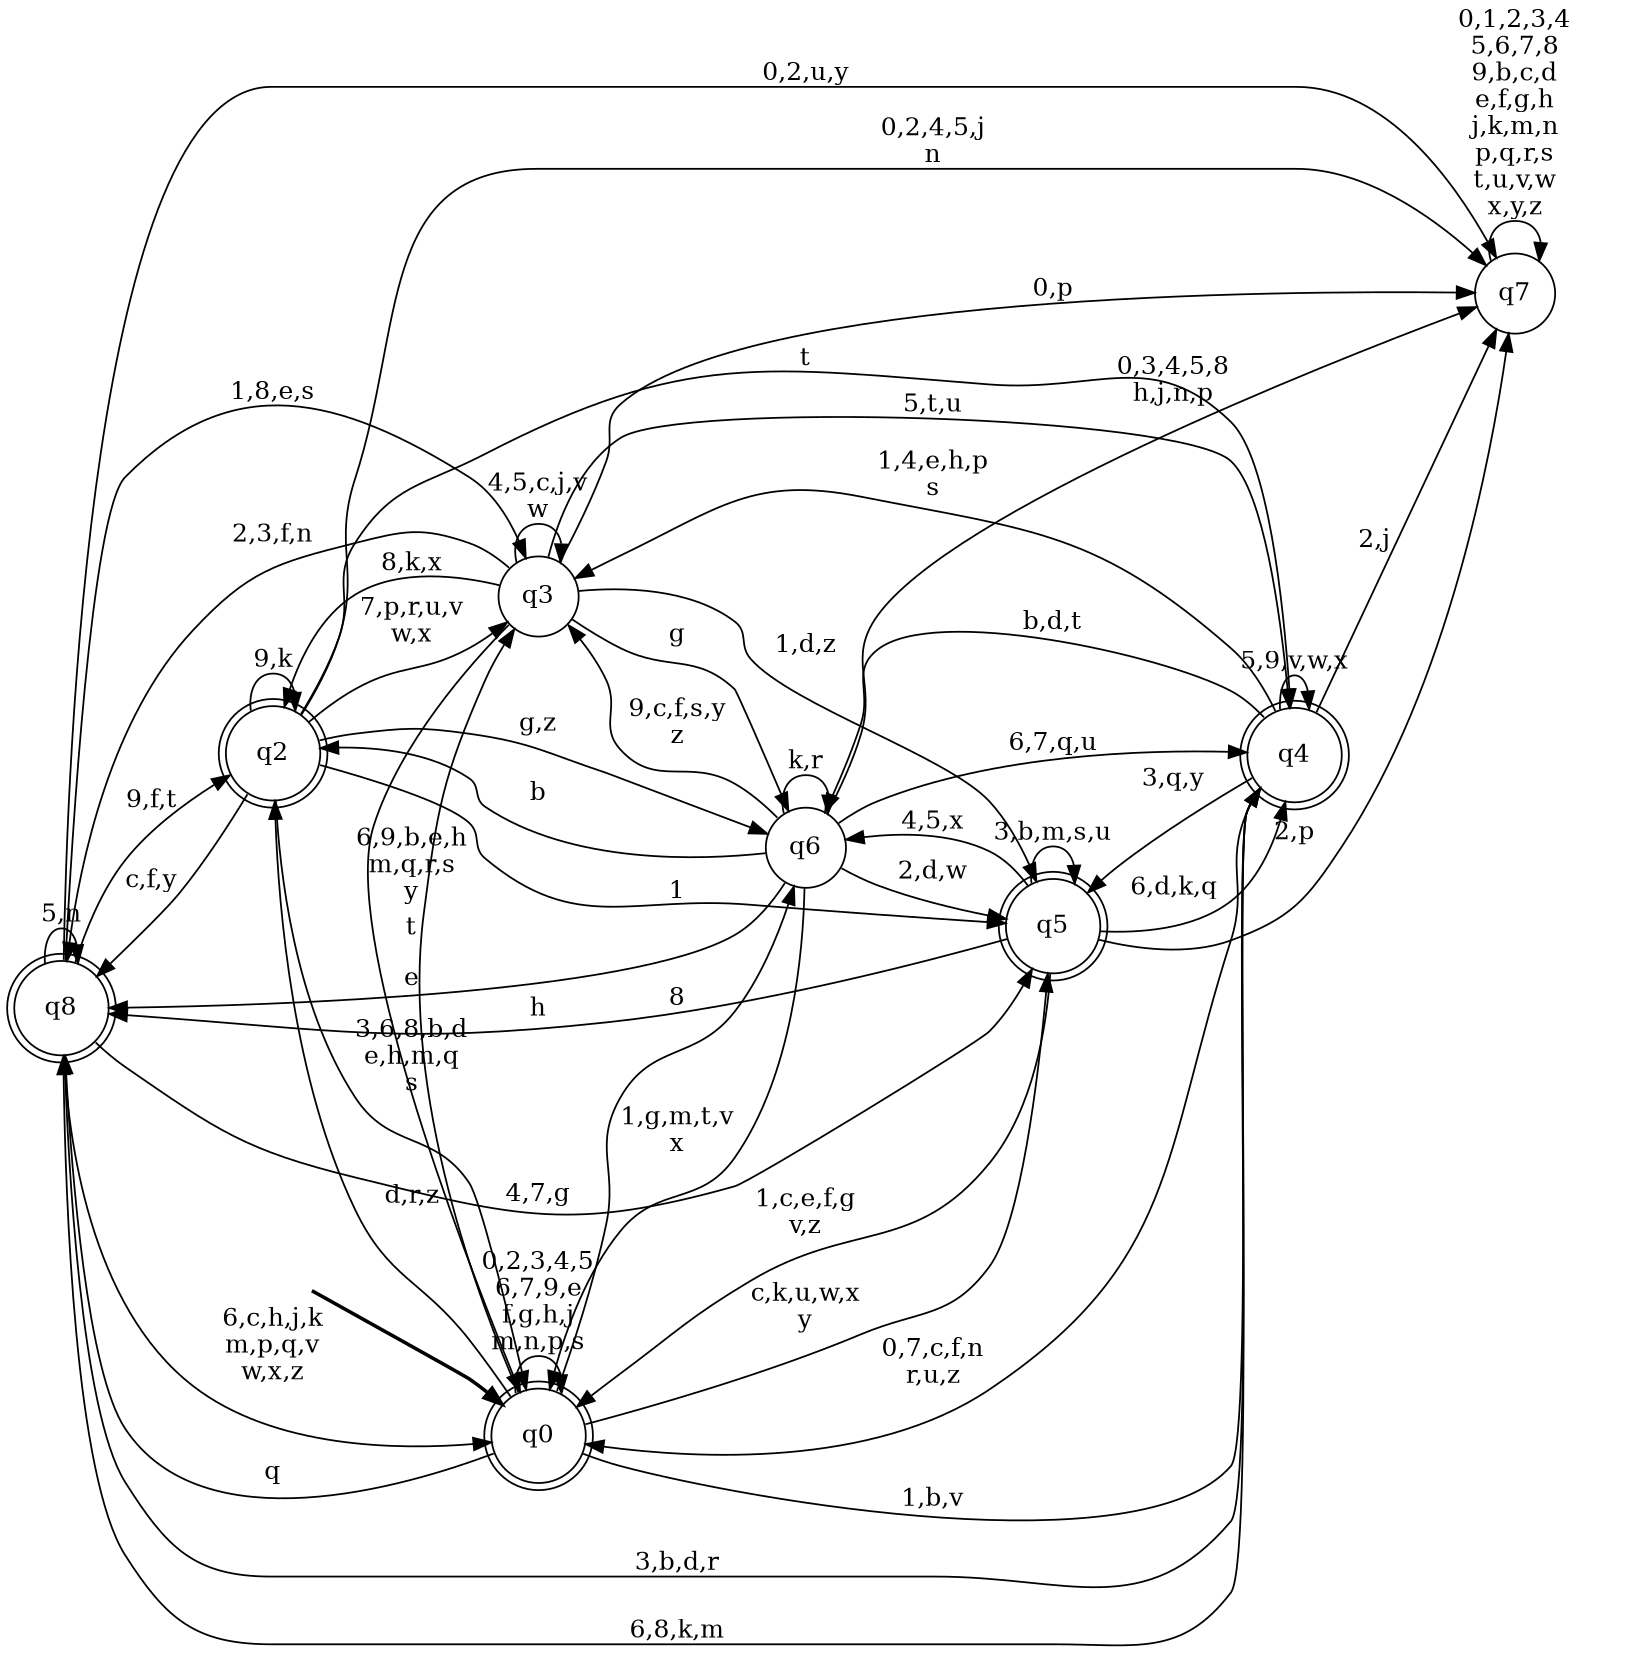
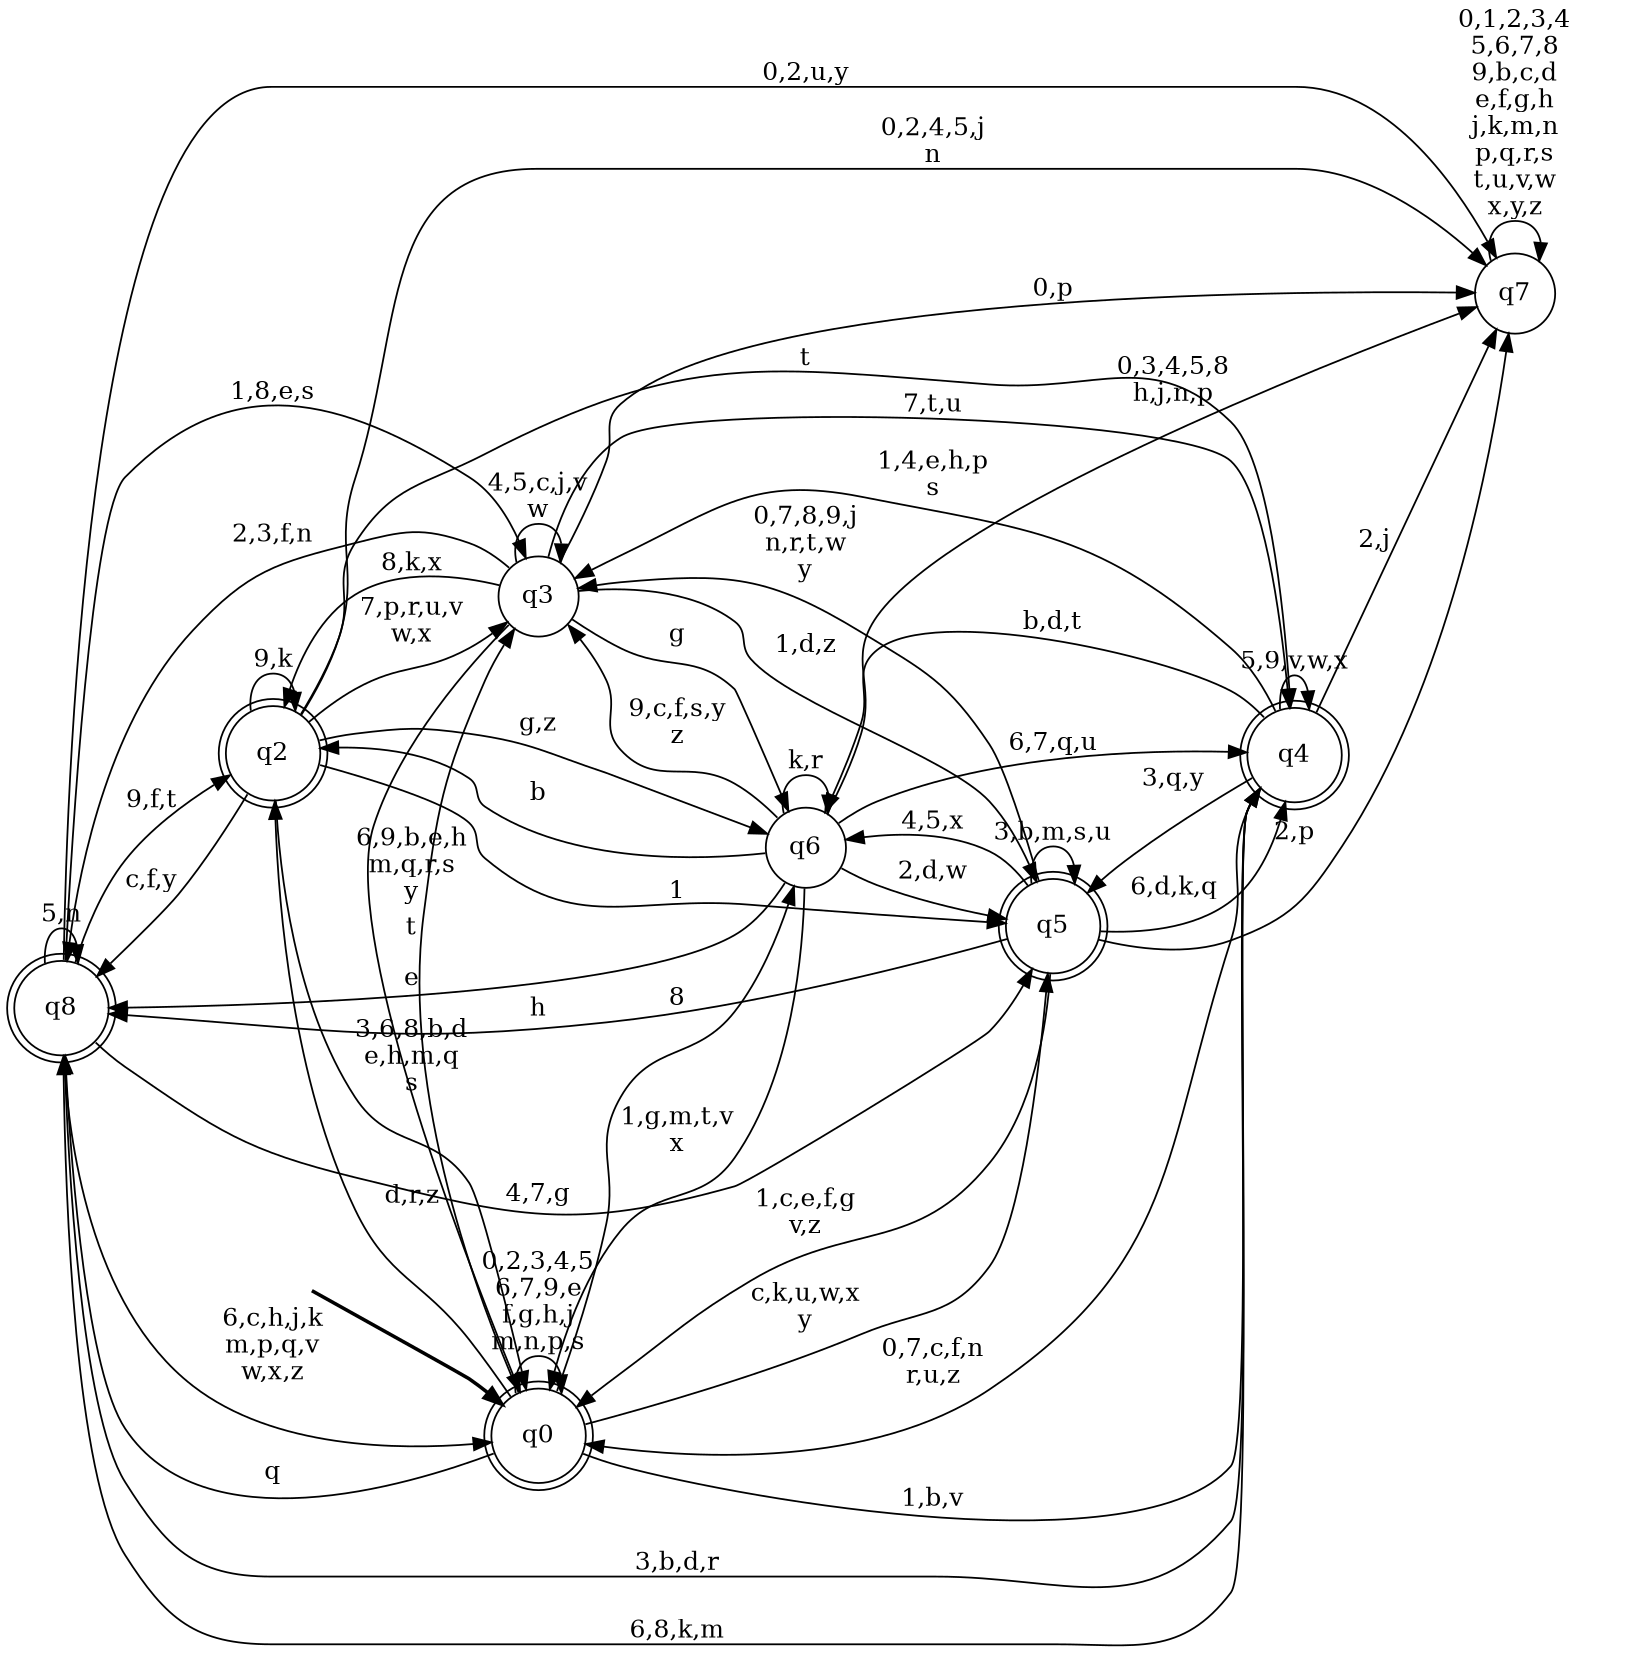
(933, 405) -> (933, 405)
none -> (904, 659)
